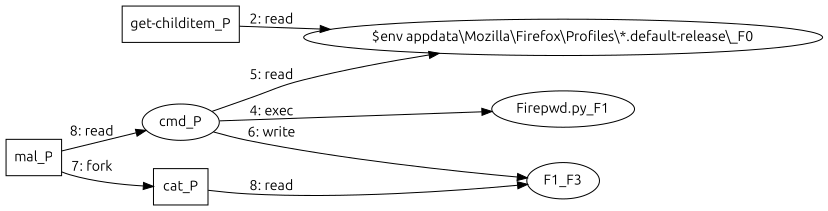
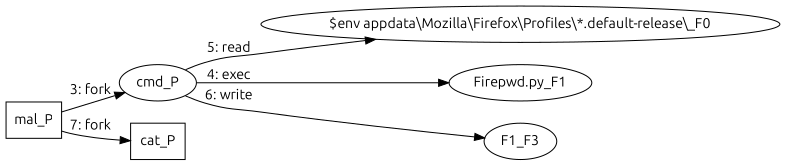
(181, 24) -> none
(92, 132) -> (90, 90)
(363, 195) -> none
